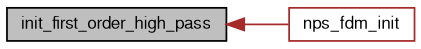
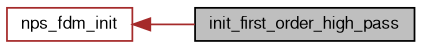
(267, 24) -> (173, 24)
